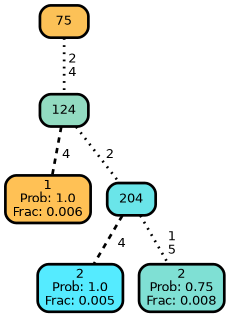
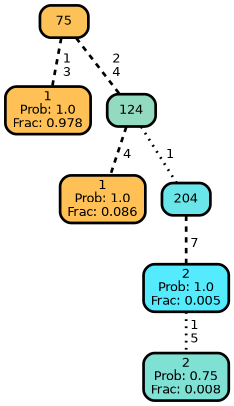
(64, 66) -> (98, 66)
none -> (48, 110)
(108, 155) -> (168, 155)
(48, 199) -> (103, 199)
(154, 240) -> (186, 333)
(120, 244) -> (192, 244)
